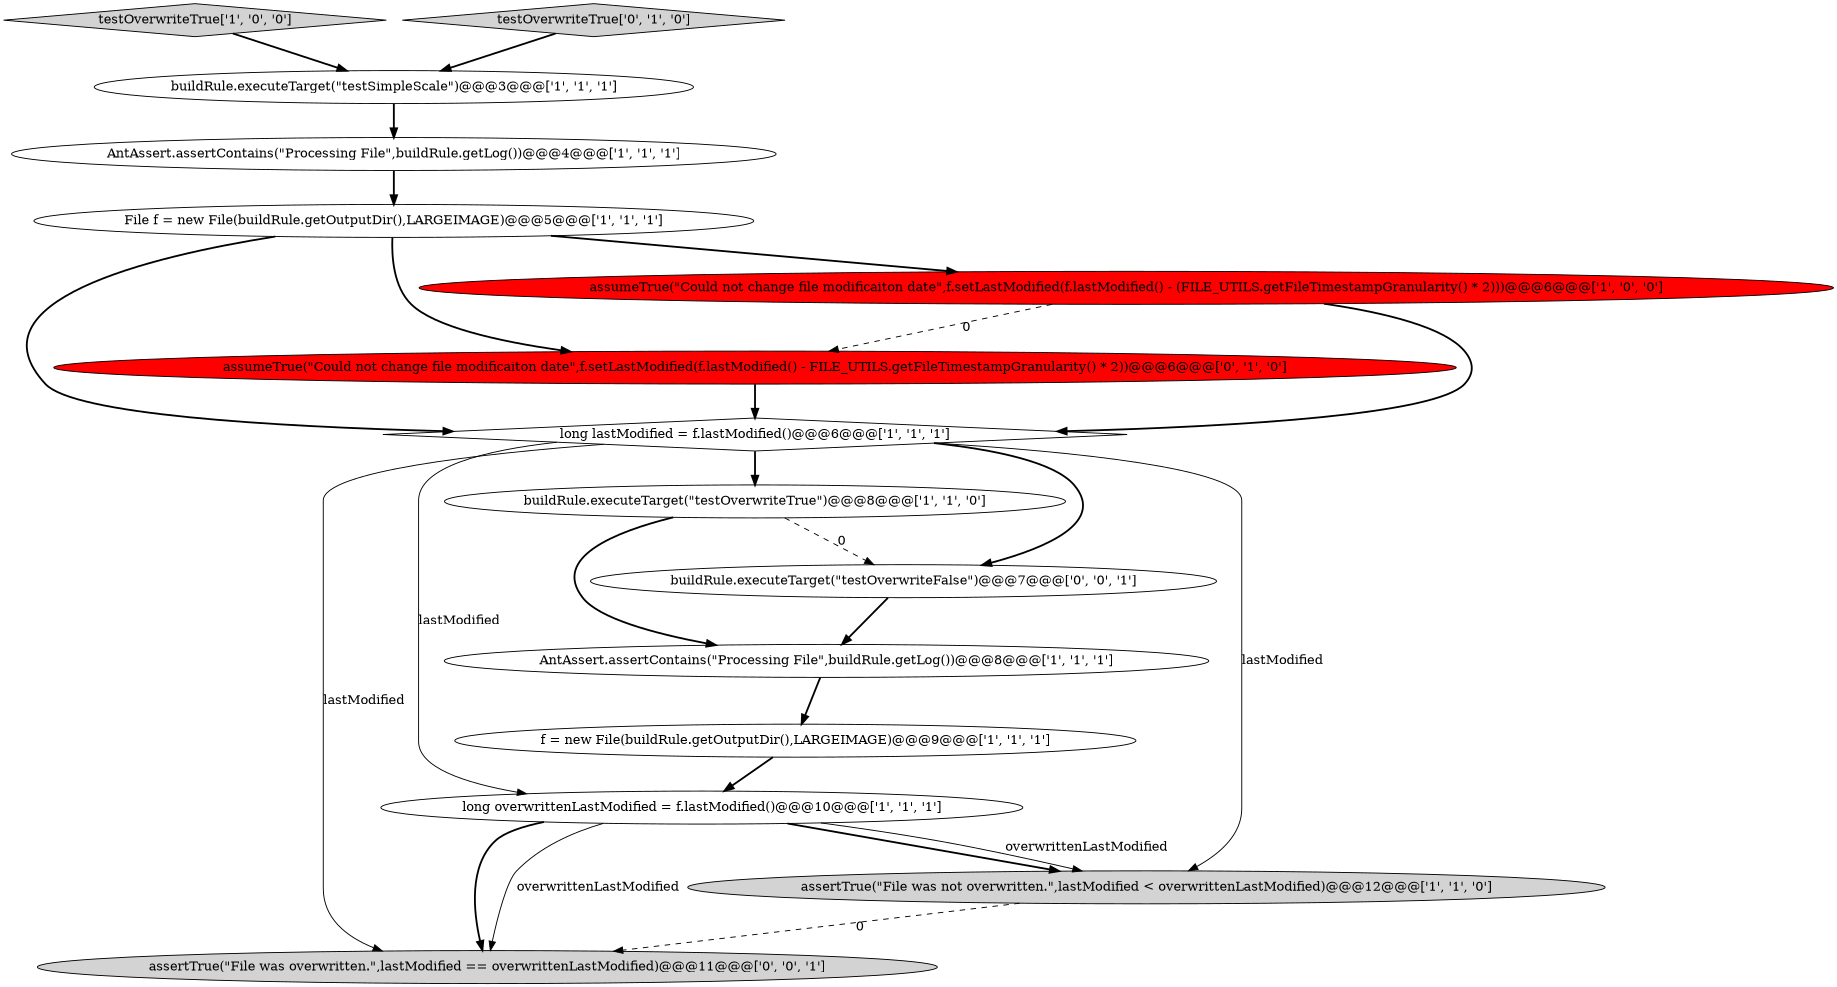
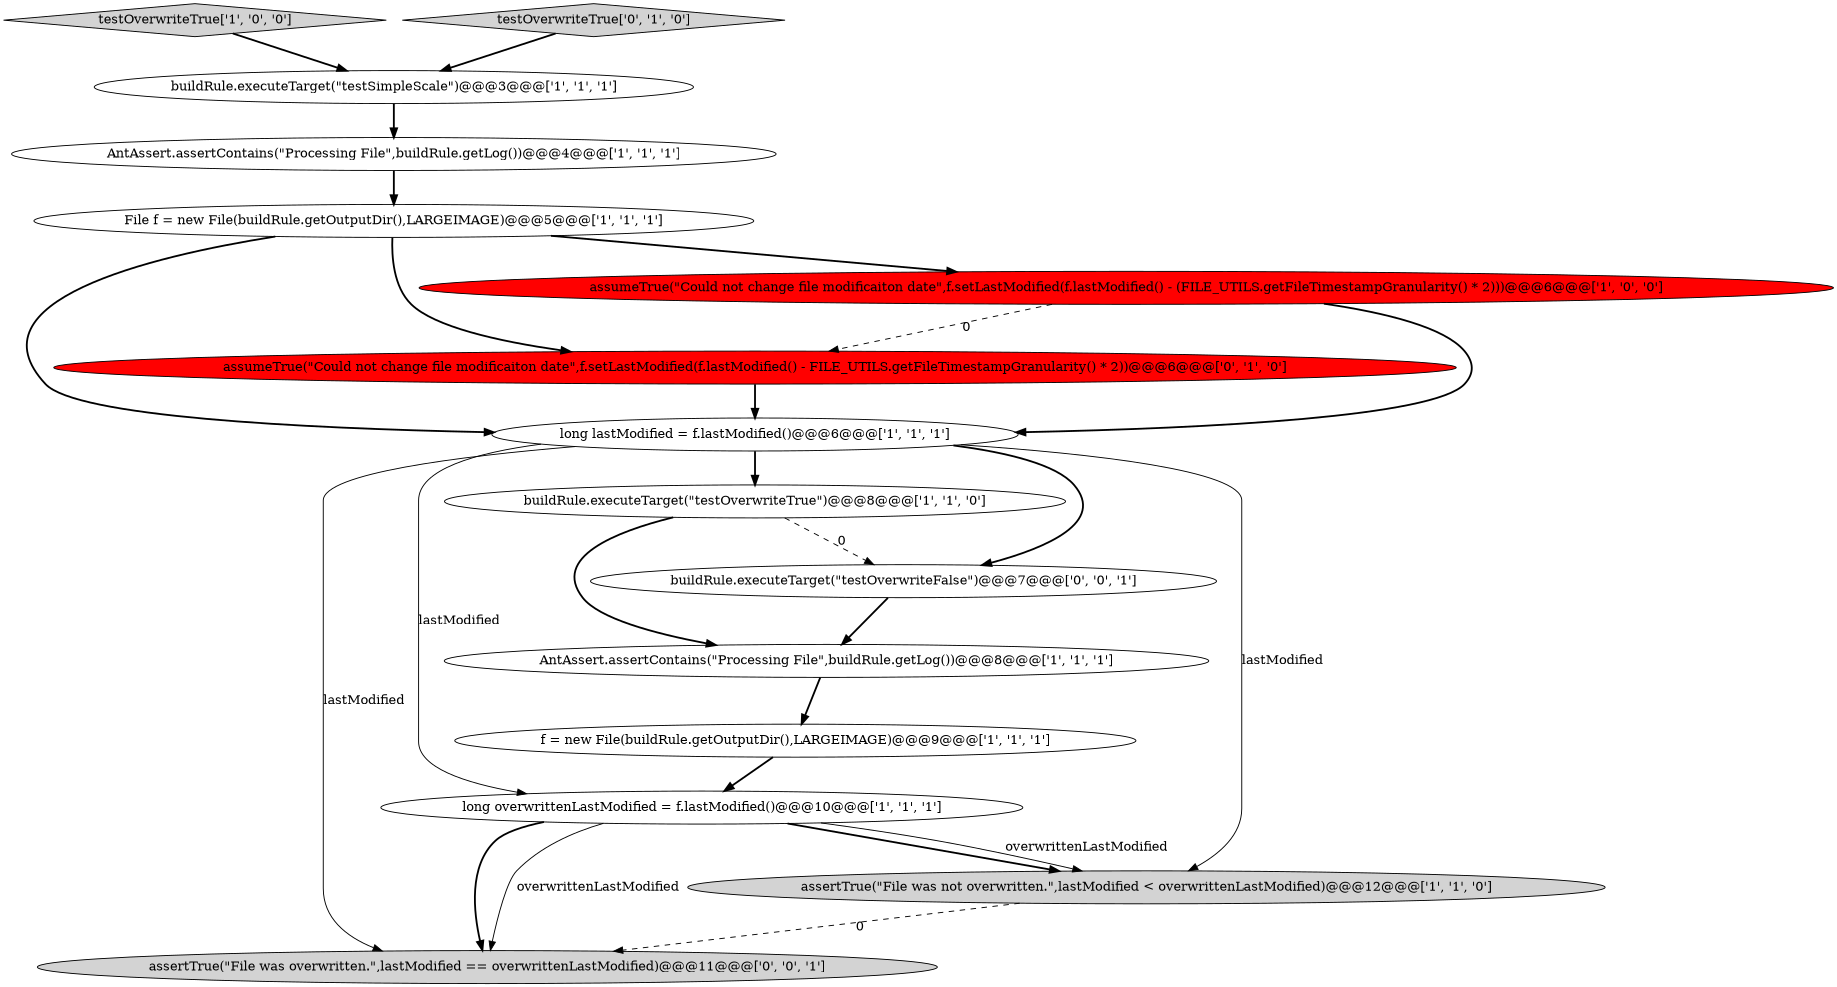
(755, 434) -> (755, 434)
